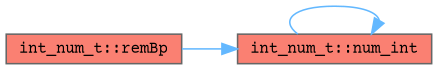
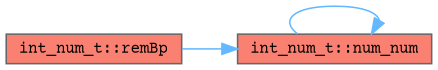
(335, 49) -> (335, 49)
